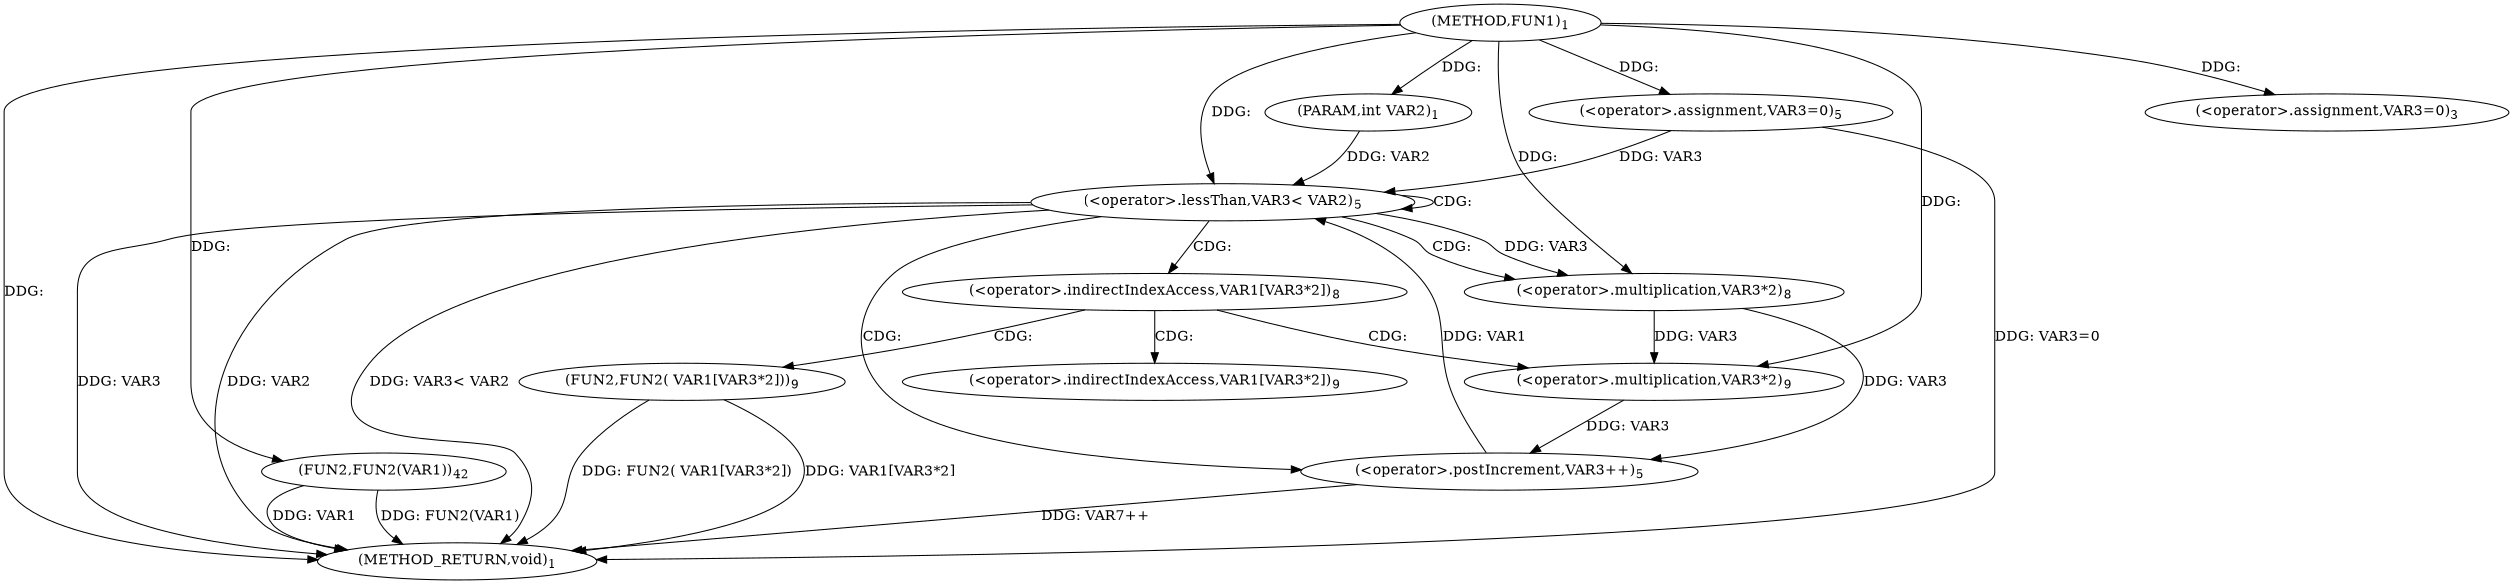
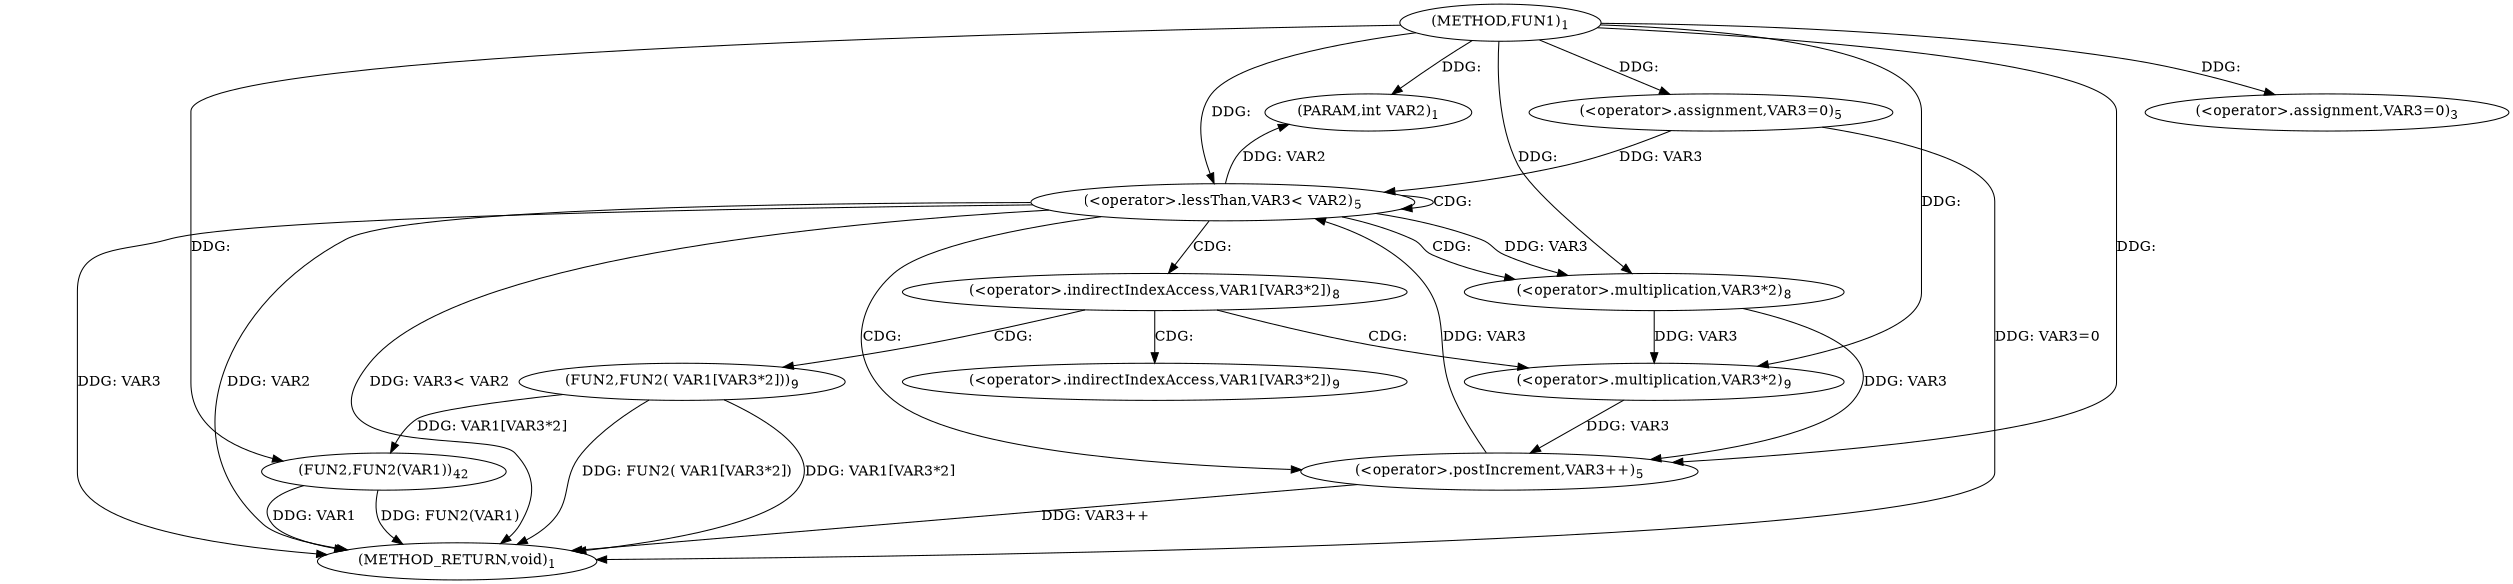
(352, 54) -> (2117, 204)
(1336, 161) -> (1244, 148)
(1485, 337) -> (1485, 337)
none -> (473, 406)
(1096, 516) -> (1096, 516)
